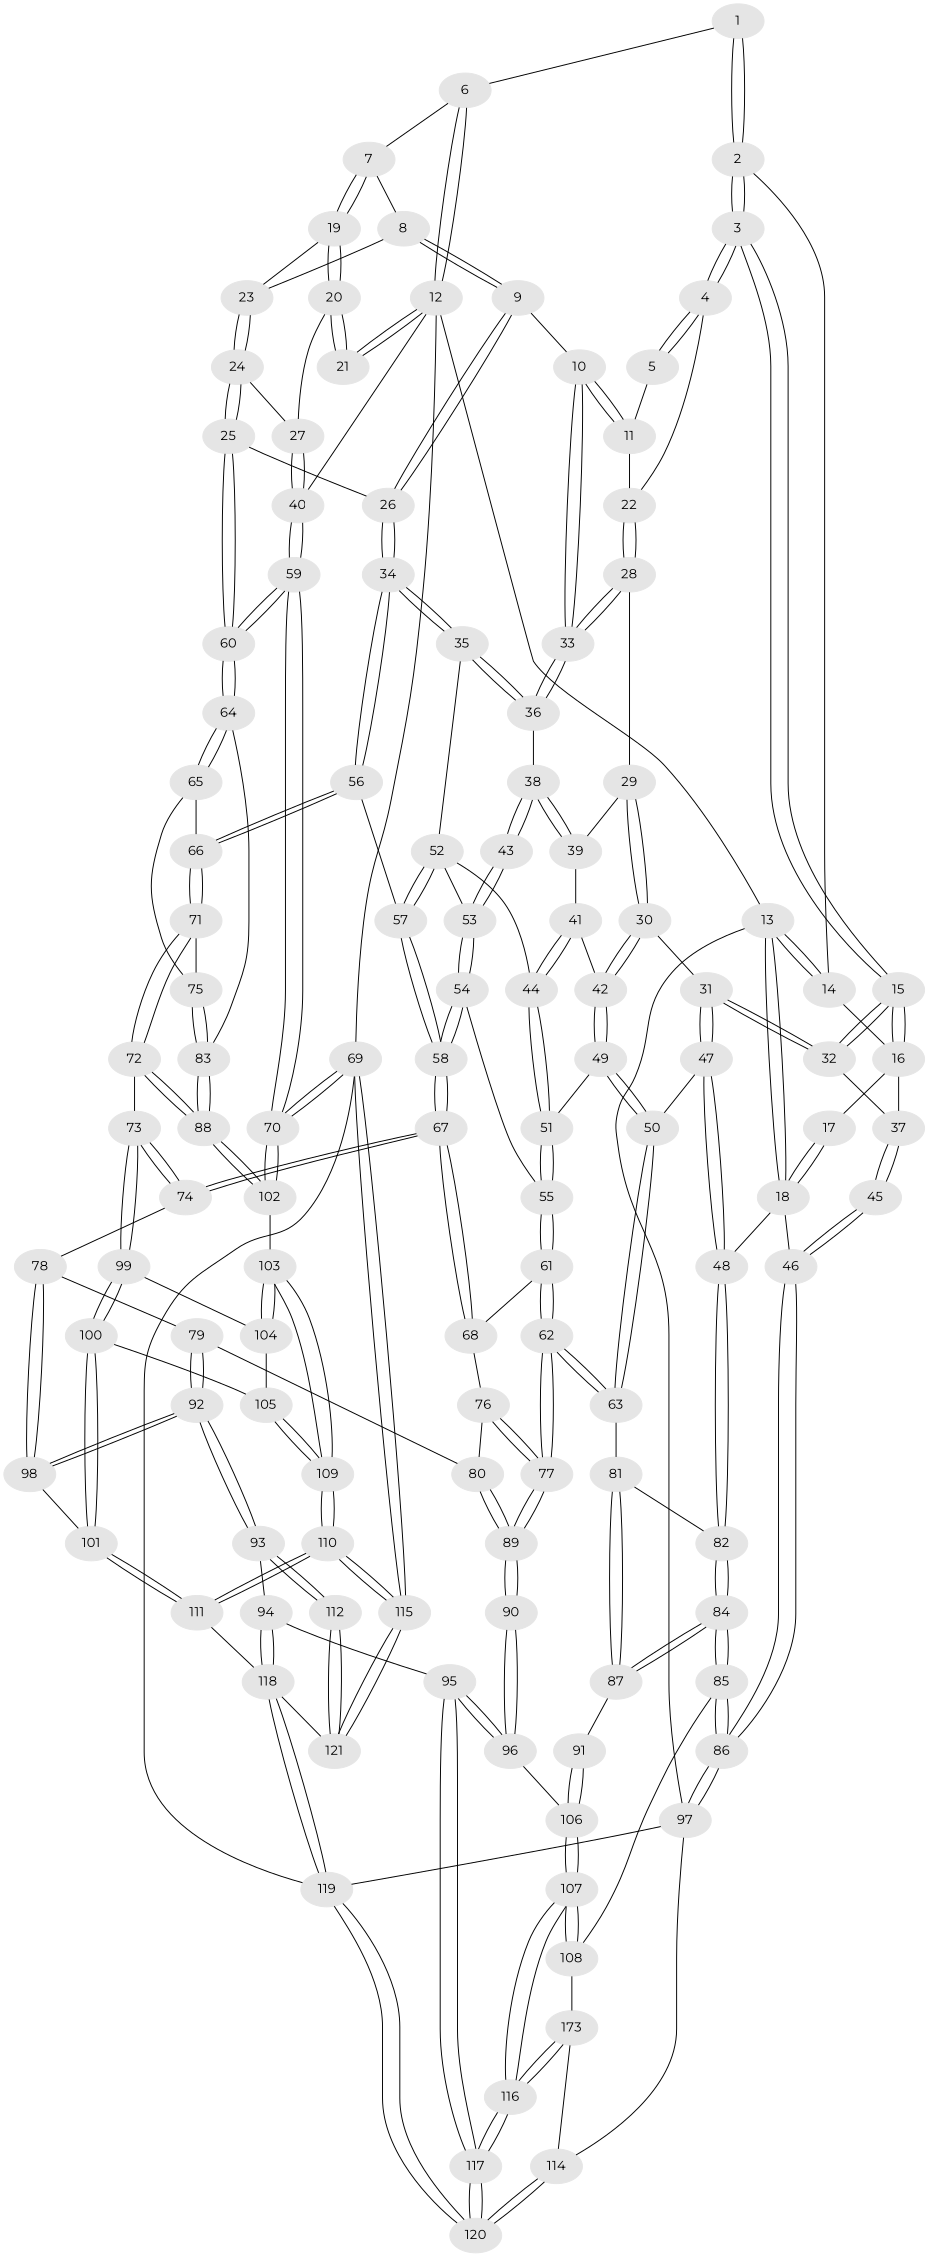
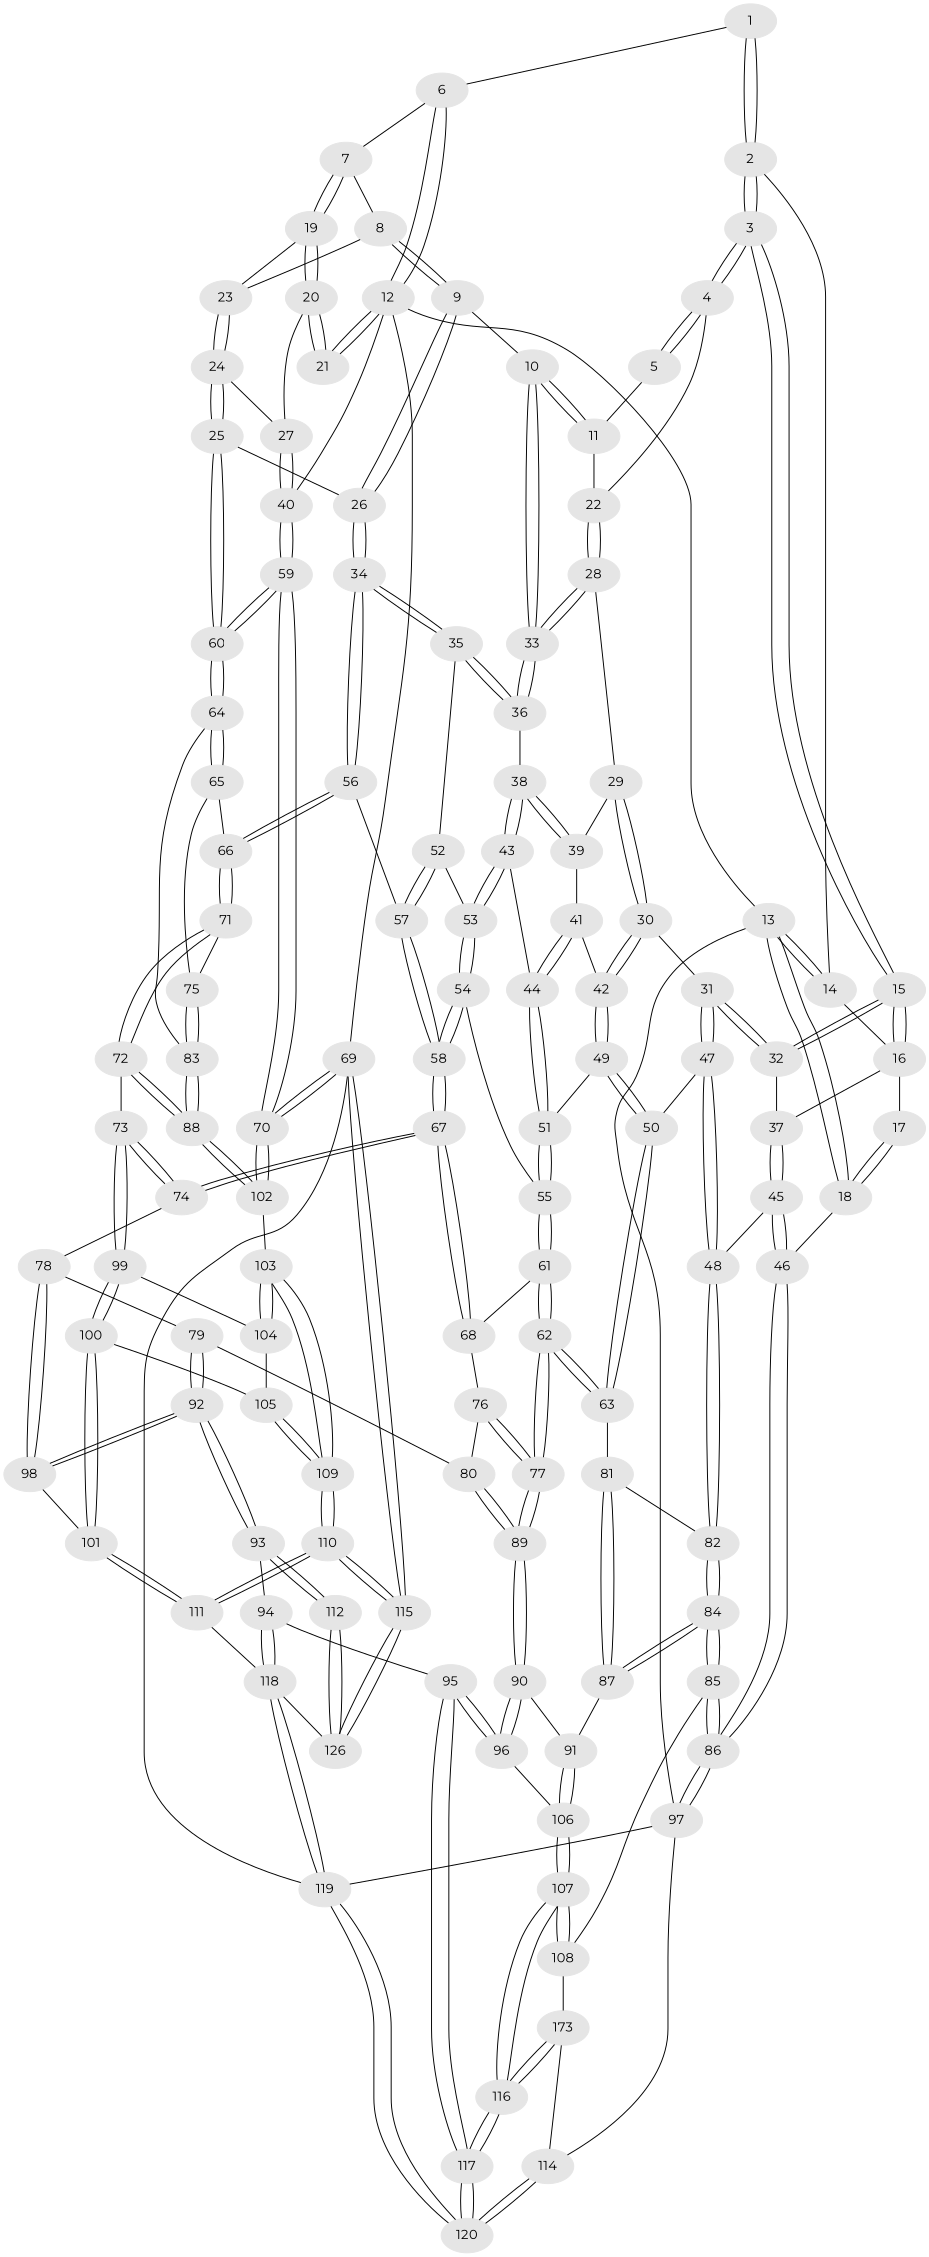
(508, 908) -> (520, 921)
(753, 1232) -> (745, 1232)
none -> (545, 1717)
(334, 1751) -> (335, 1751)
